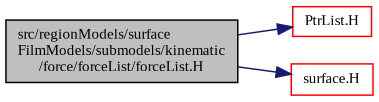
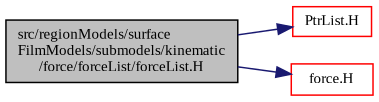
(332, 80) -> (332, 80)
